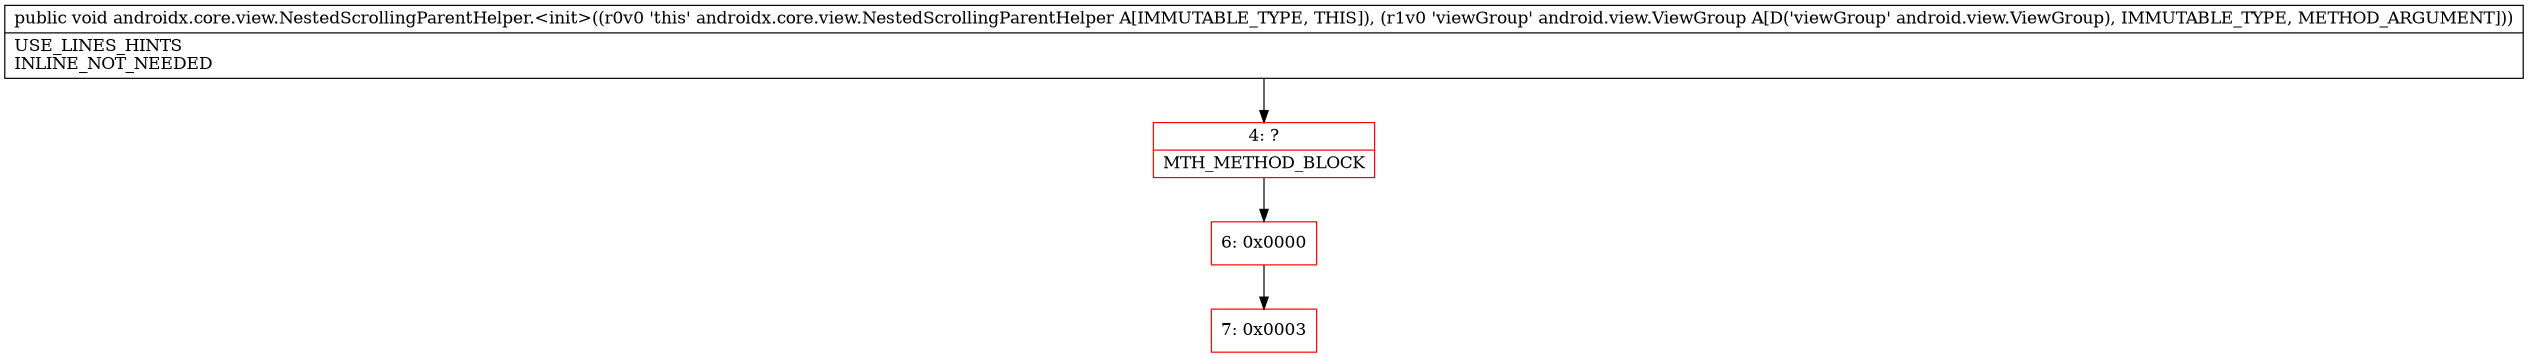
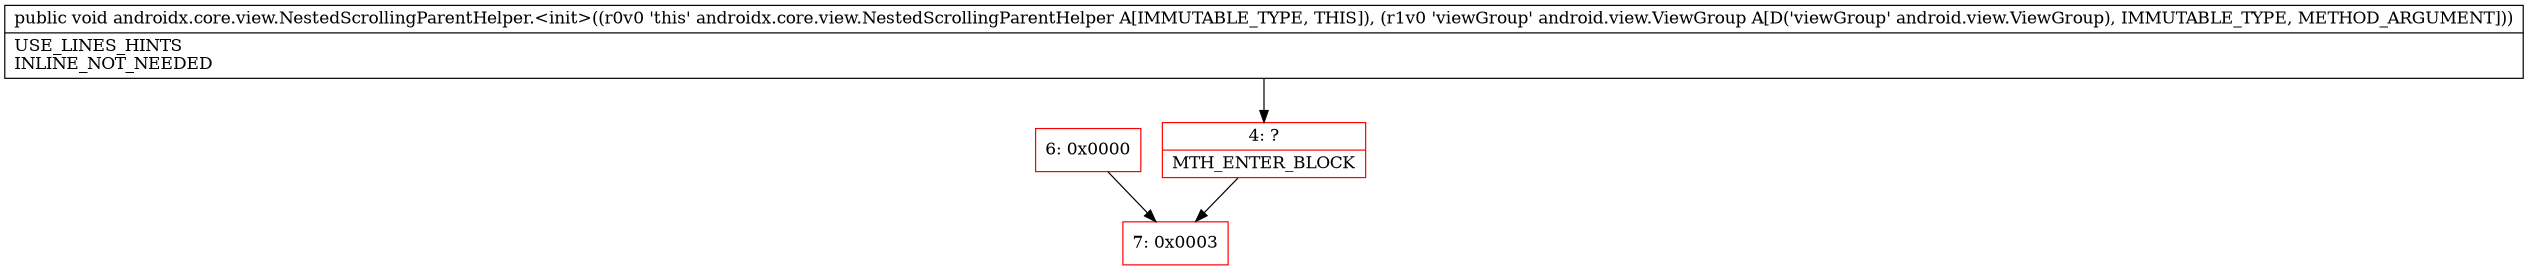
(1264, 163) -> (1264, 163)
(1264, 194) -> (1221, 195)
